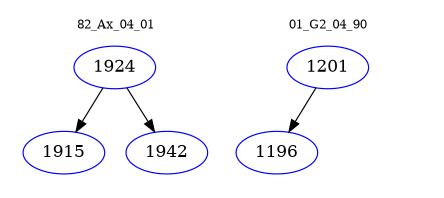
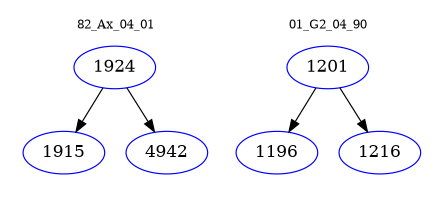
(167, 153) -> (167, 153)
none -> (380, 153)
